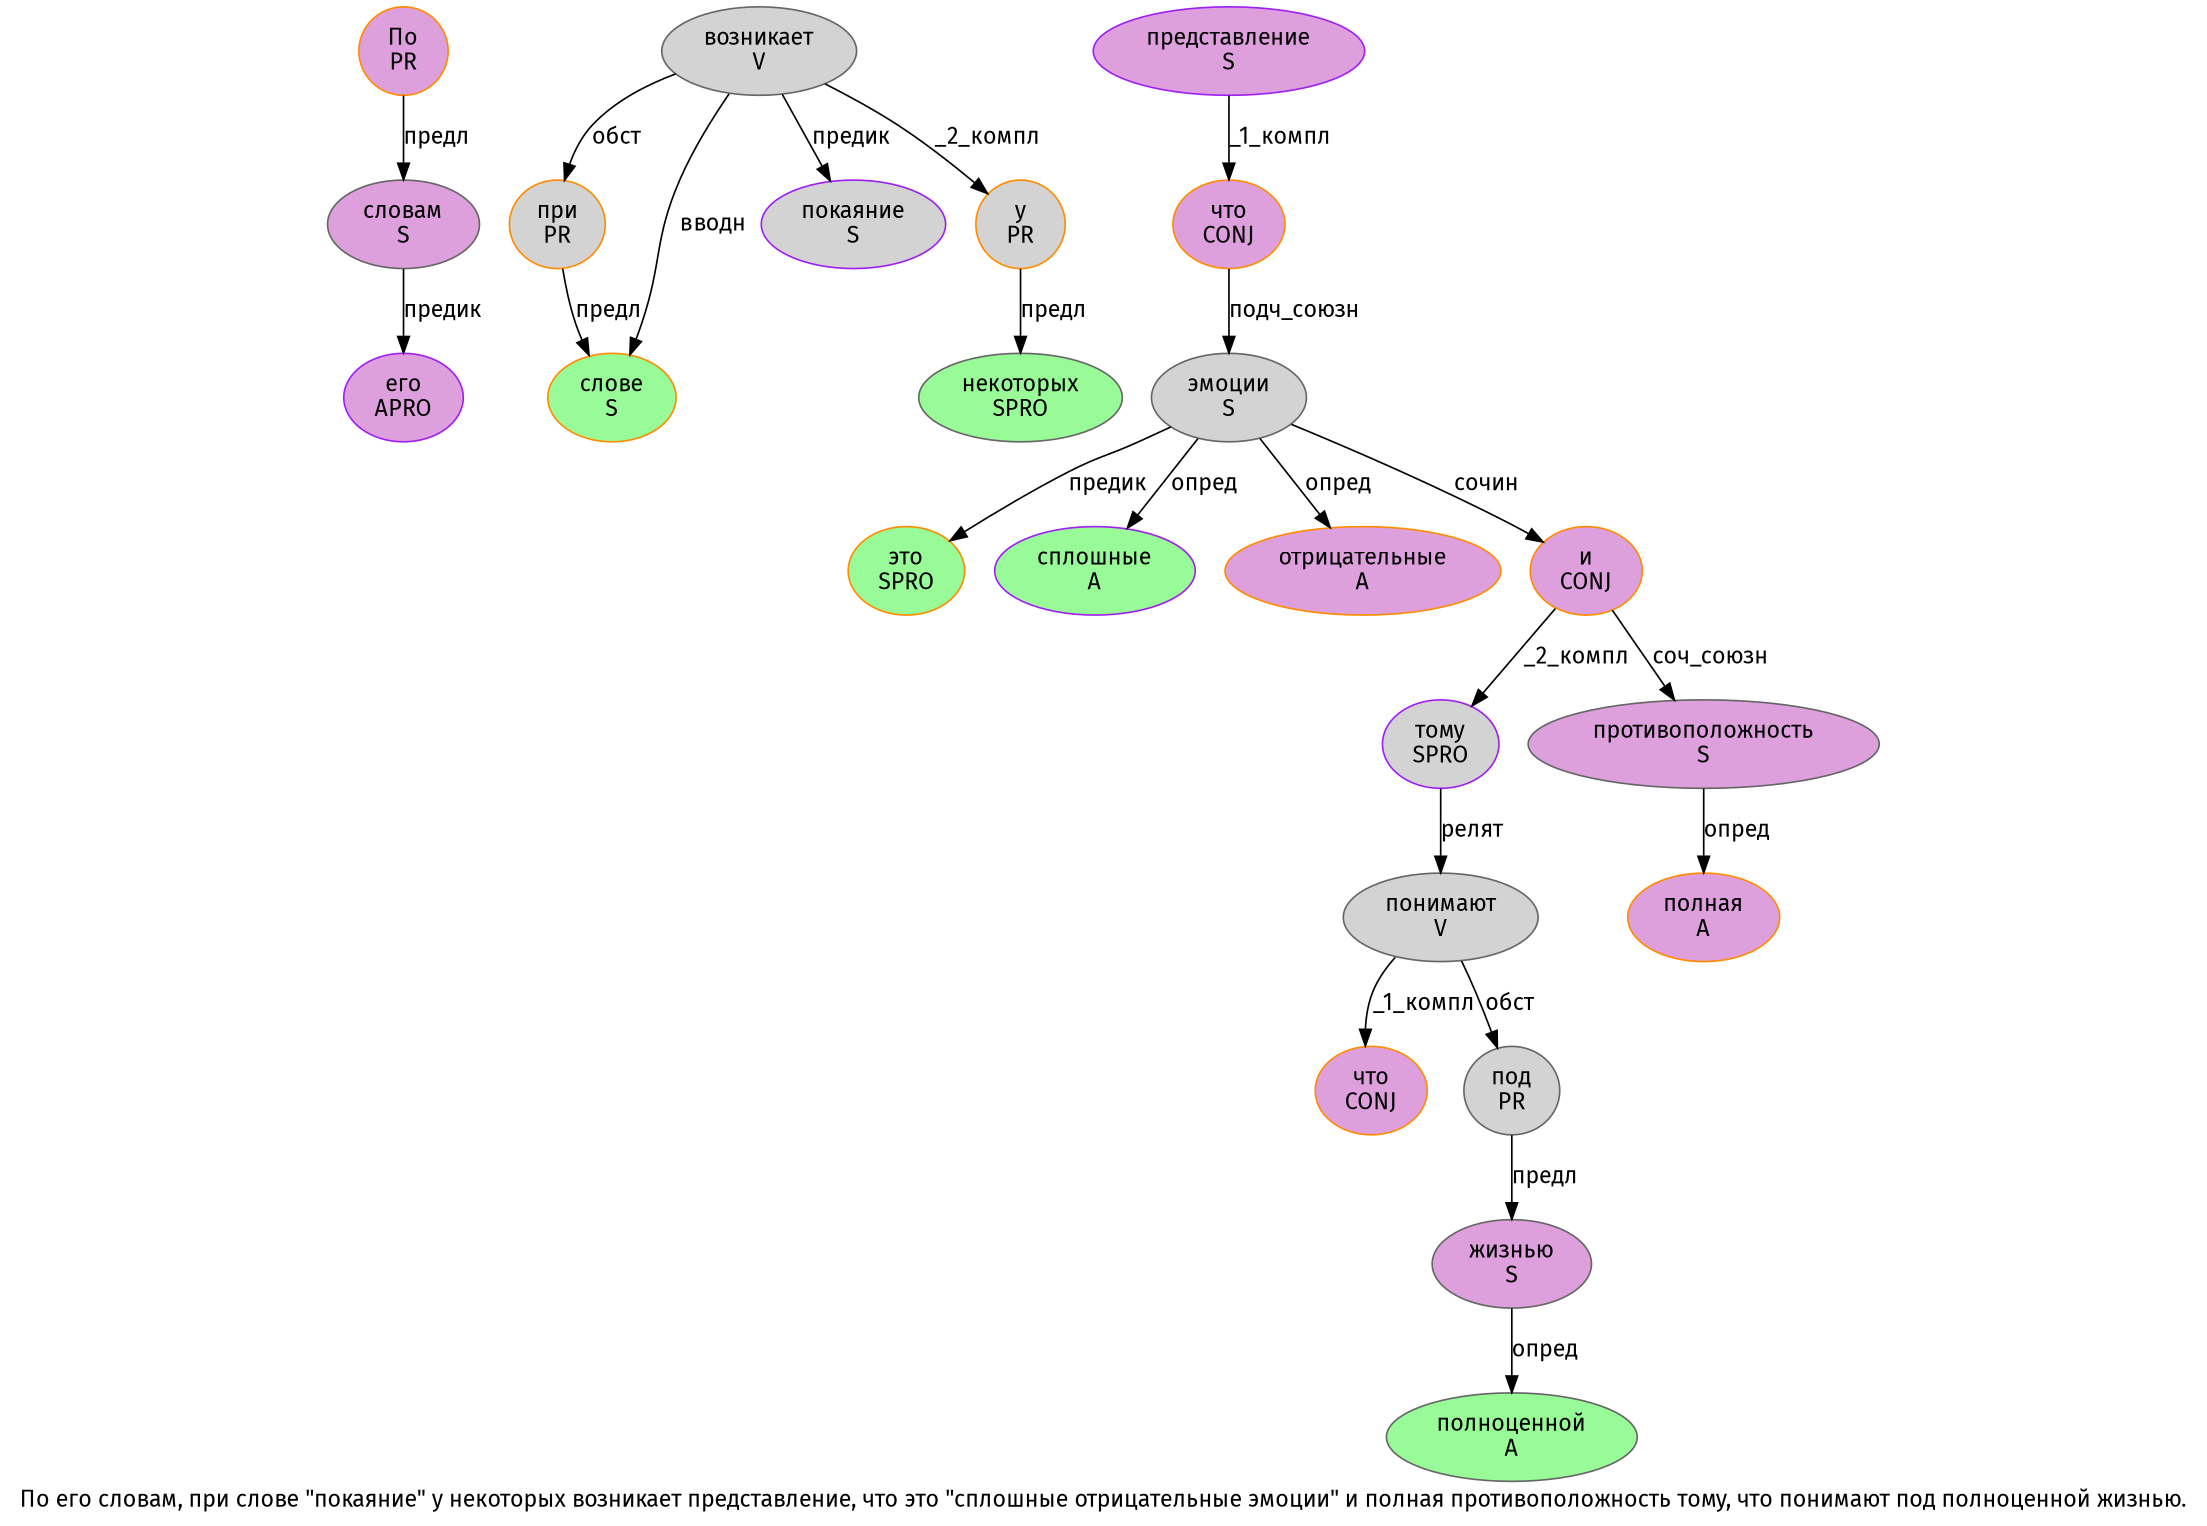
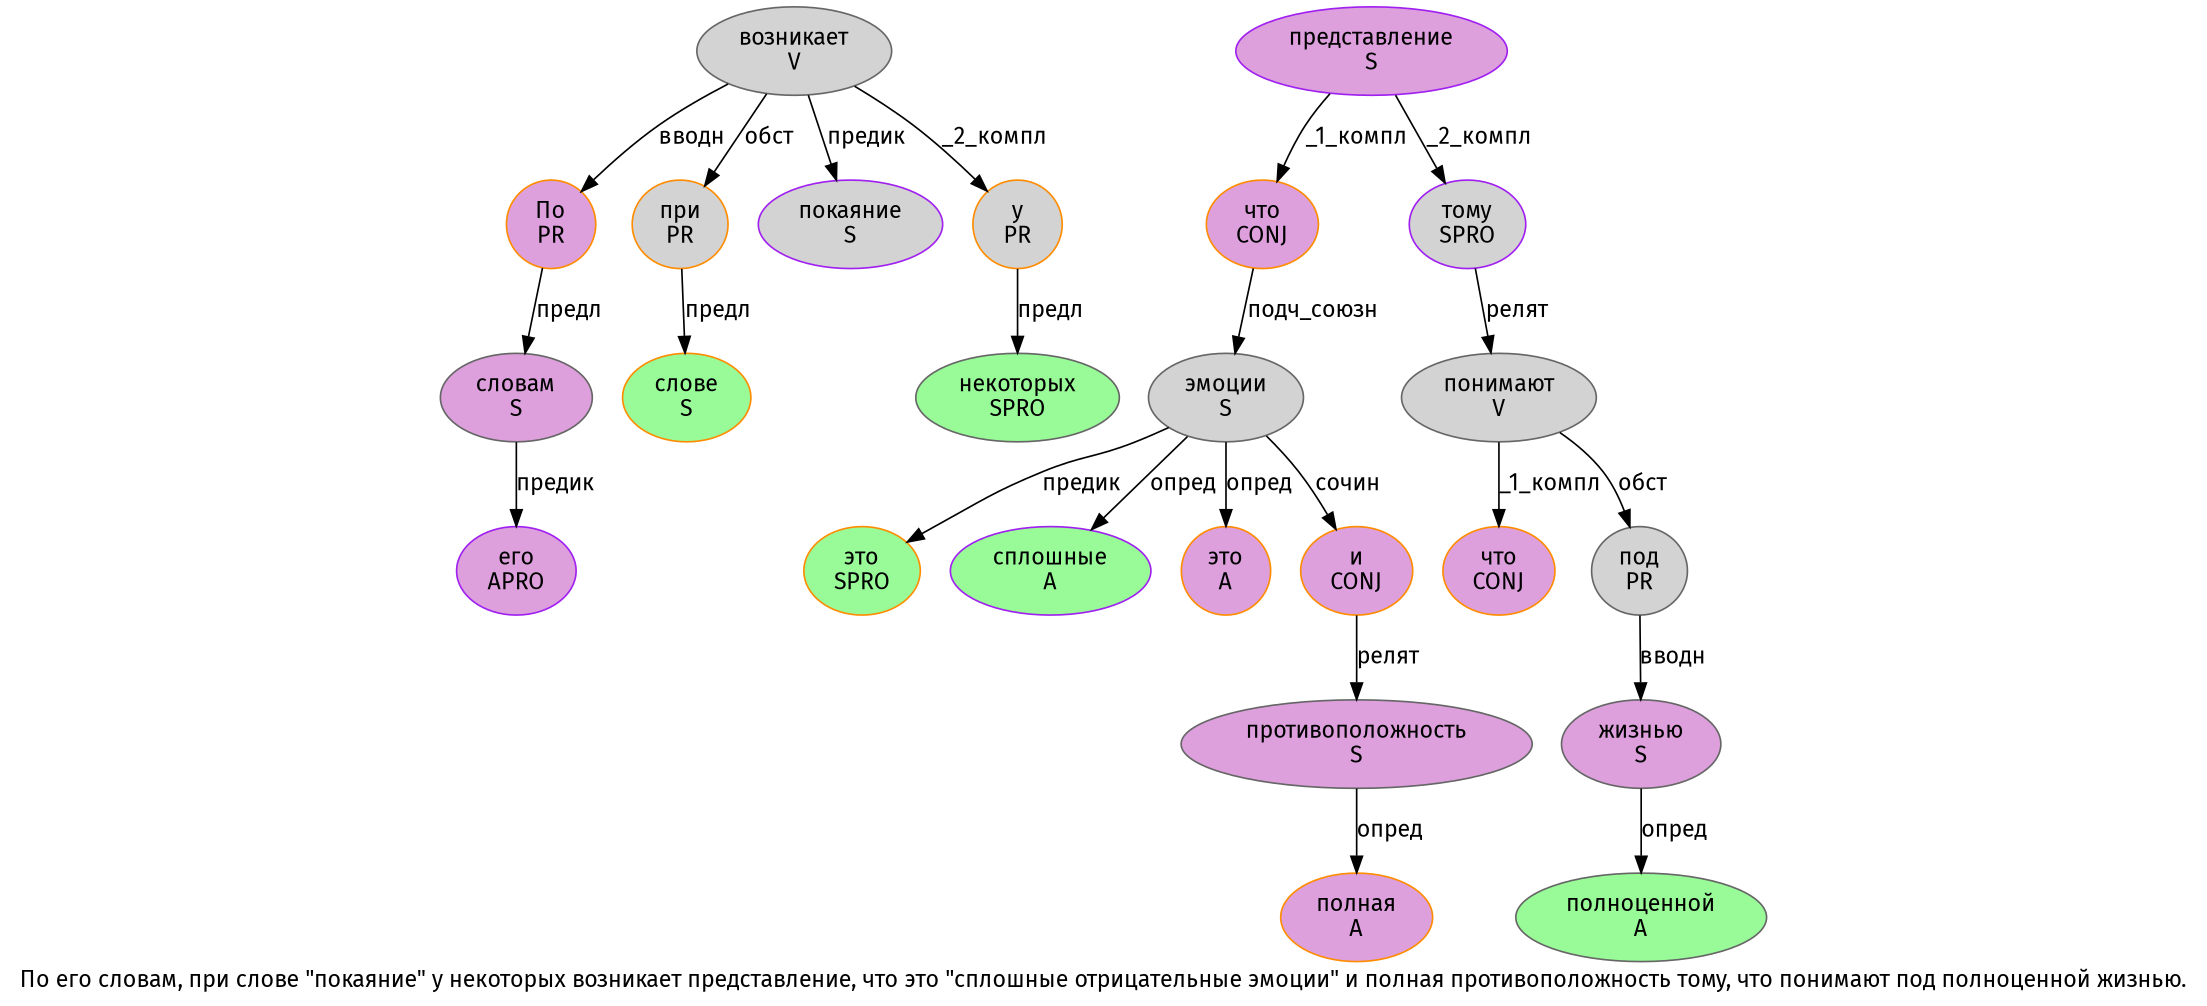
(668, 211) -> (657, 126)
(1363, 571) -> (1226, 571)
(1519, 651) -> (1416, 132)
(1710, 657) -> (1388, 657)
(1545, 1177) -> (1673, 657)
